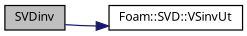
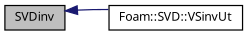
(81, 26) -> (93, 10)
